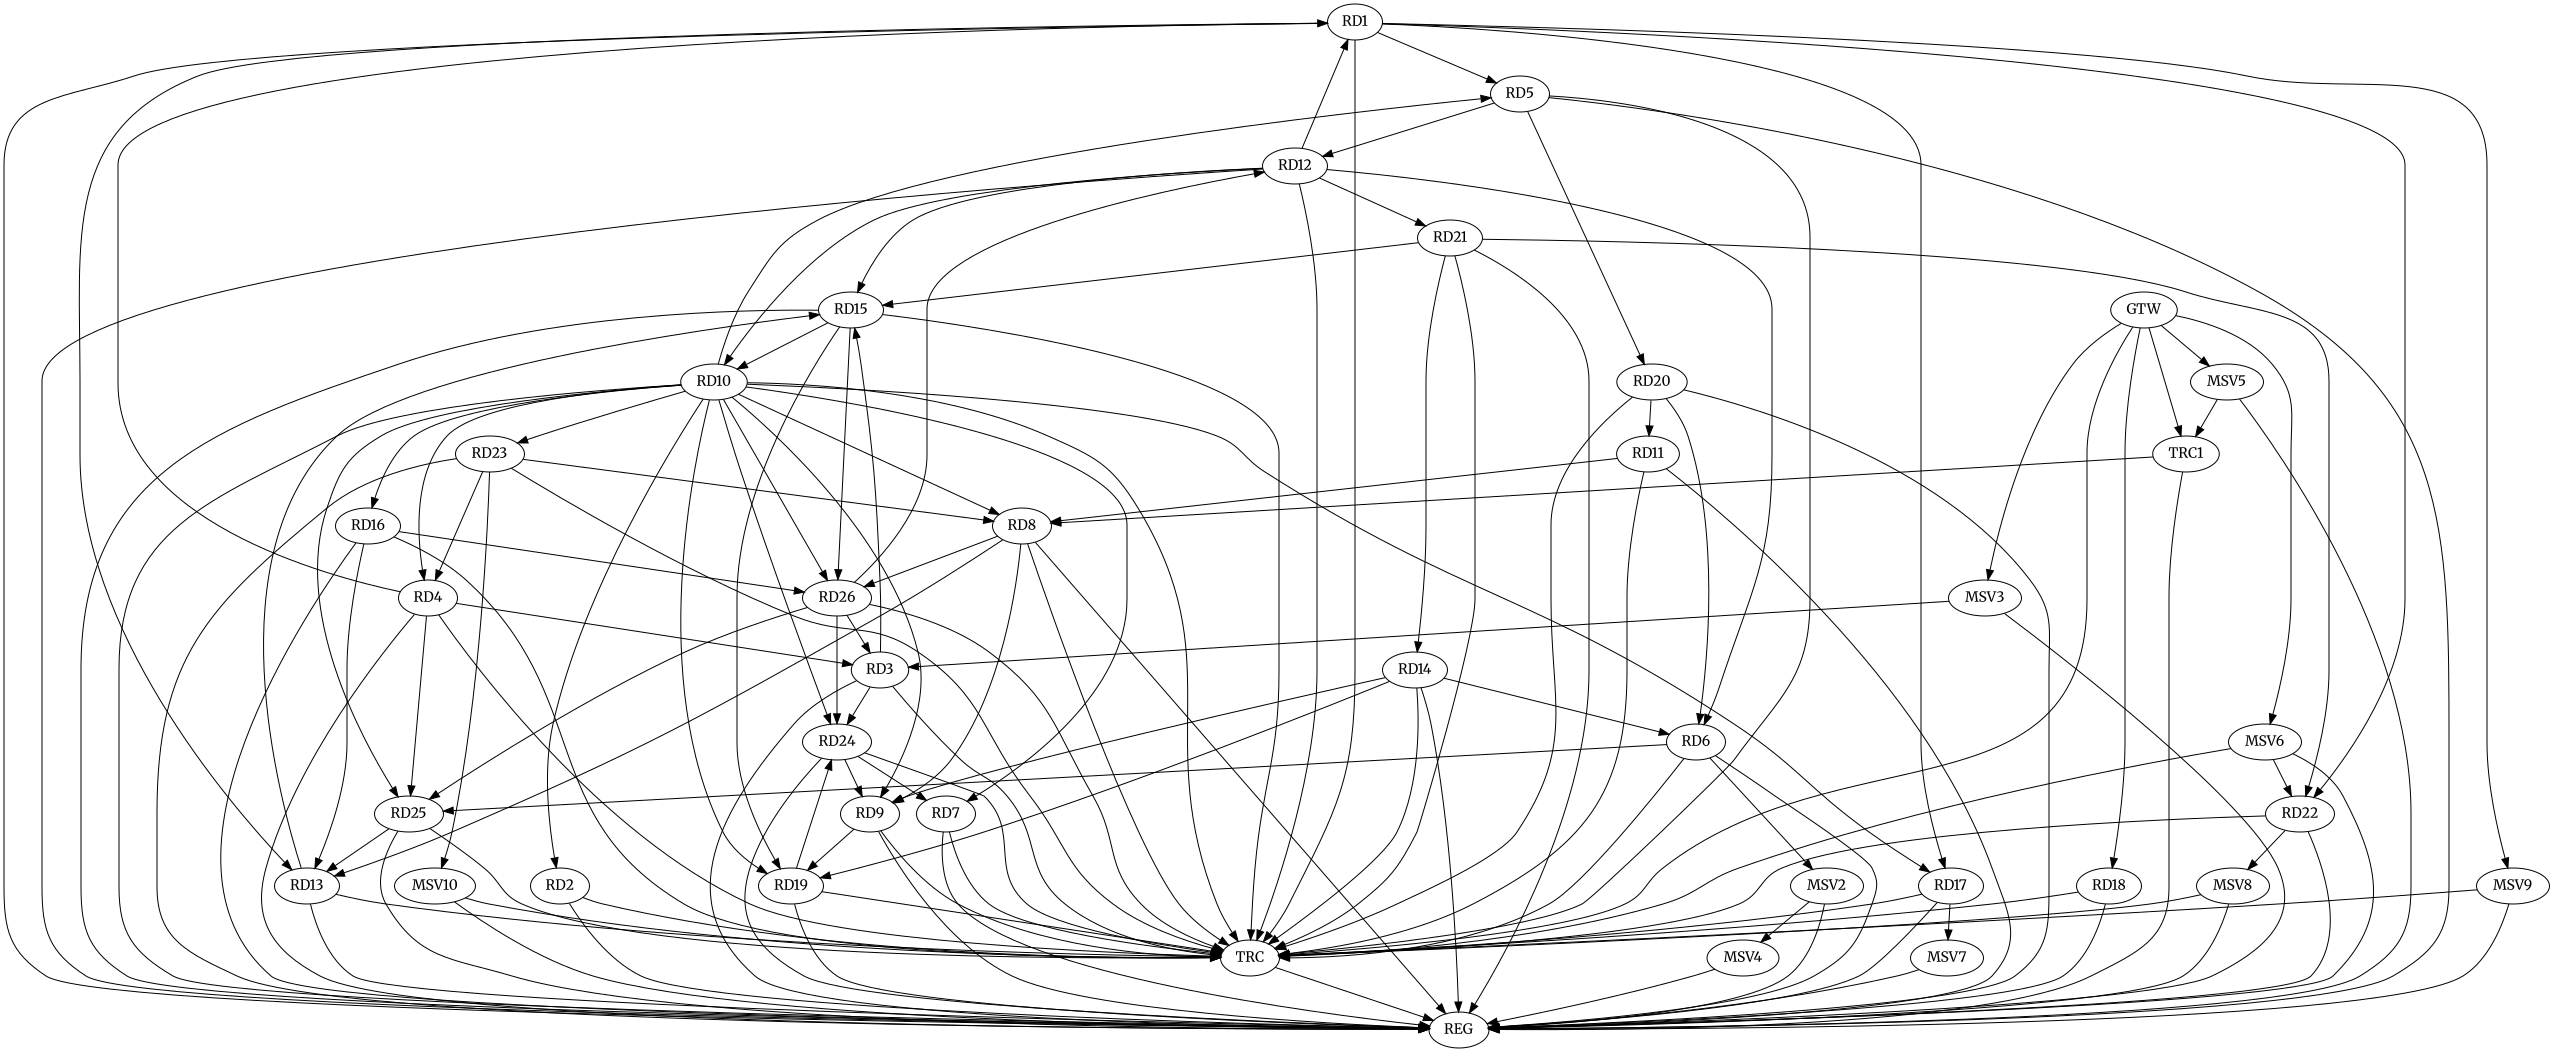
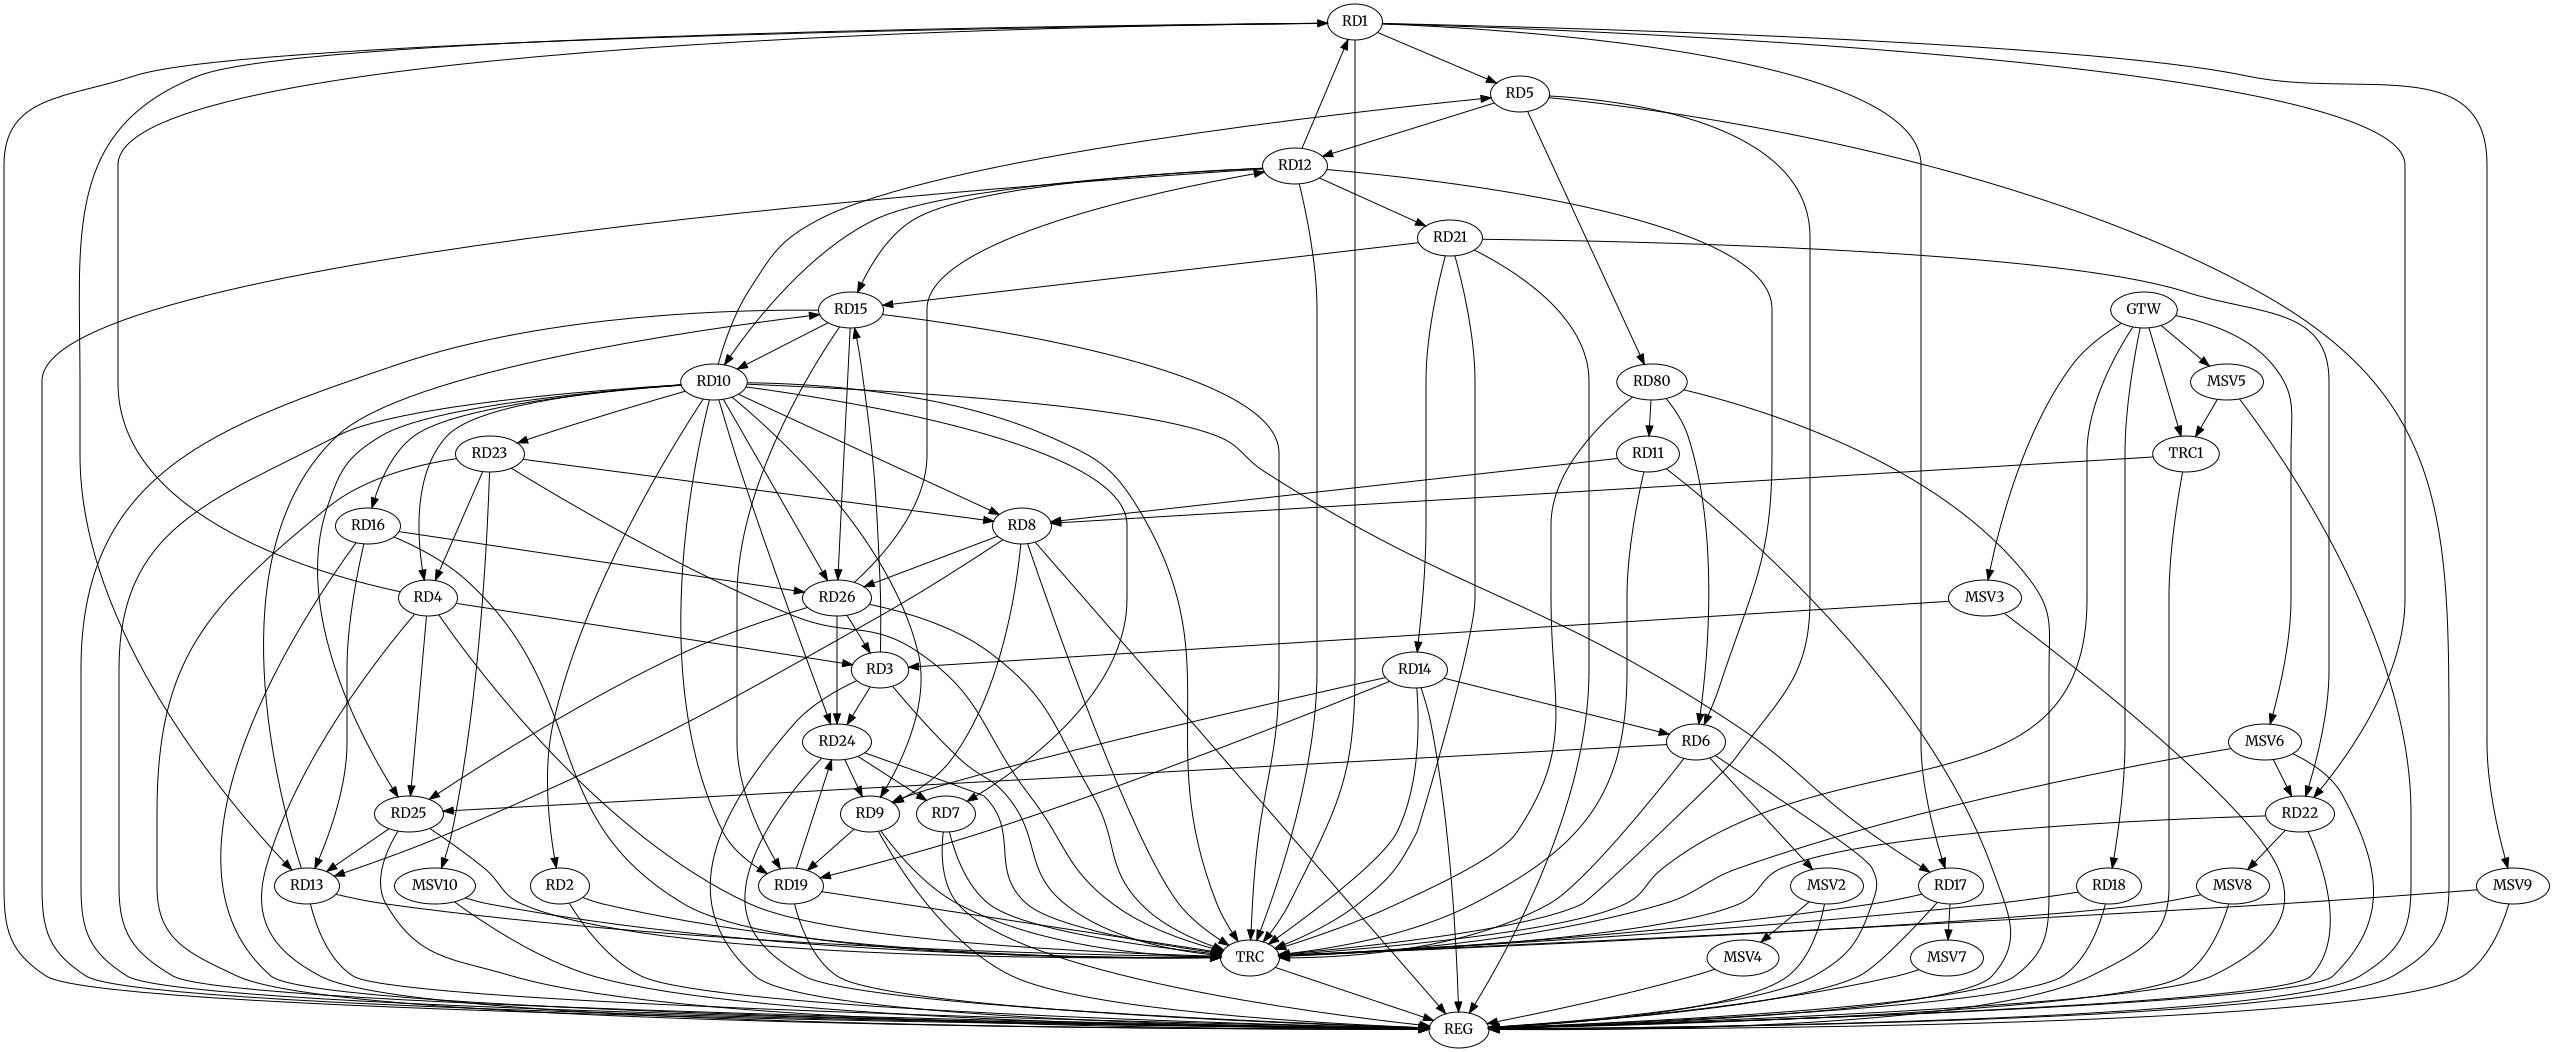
(1652, 382) -> (1652, 382)
